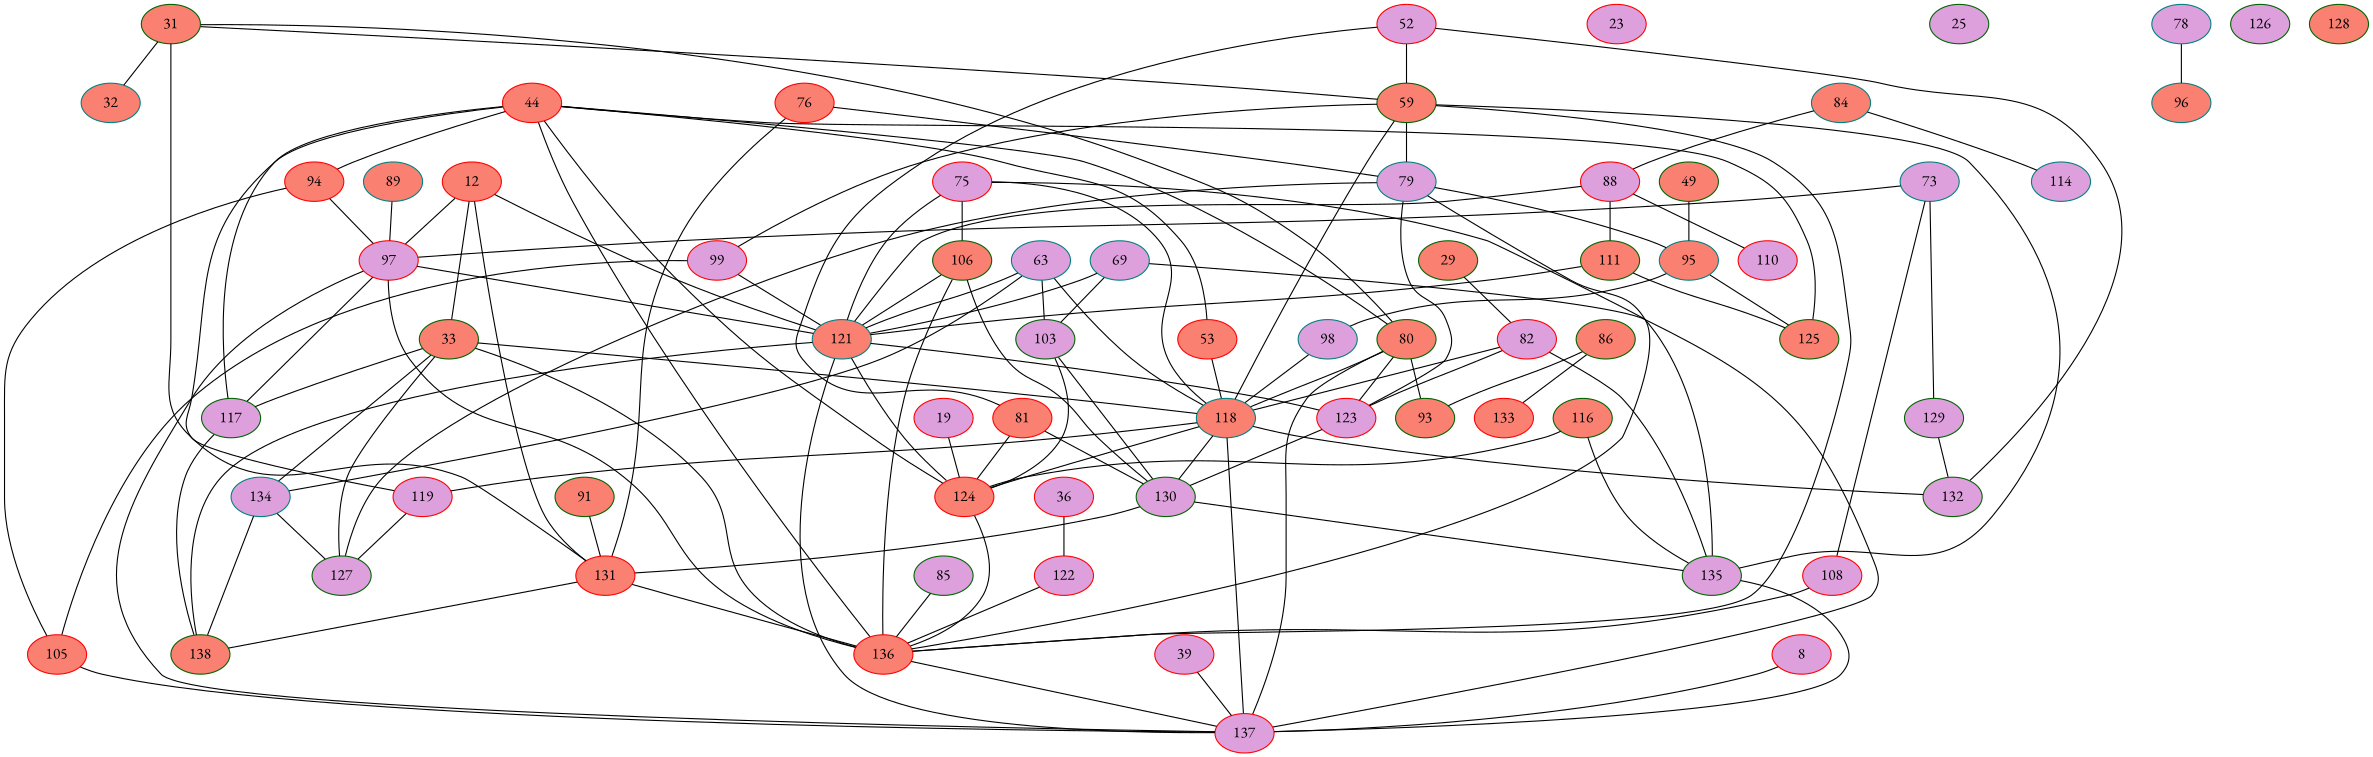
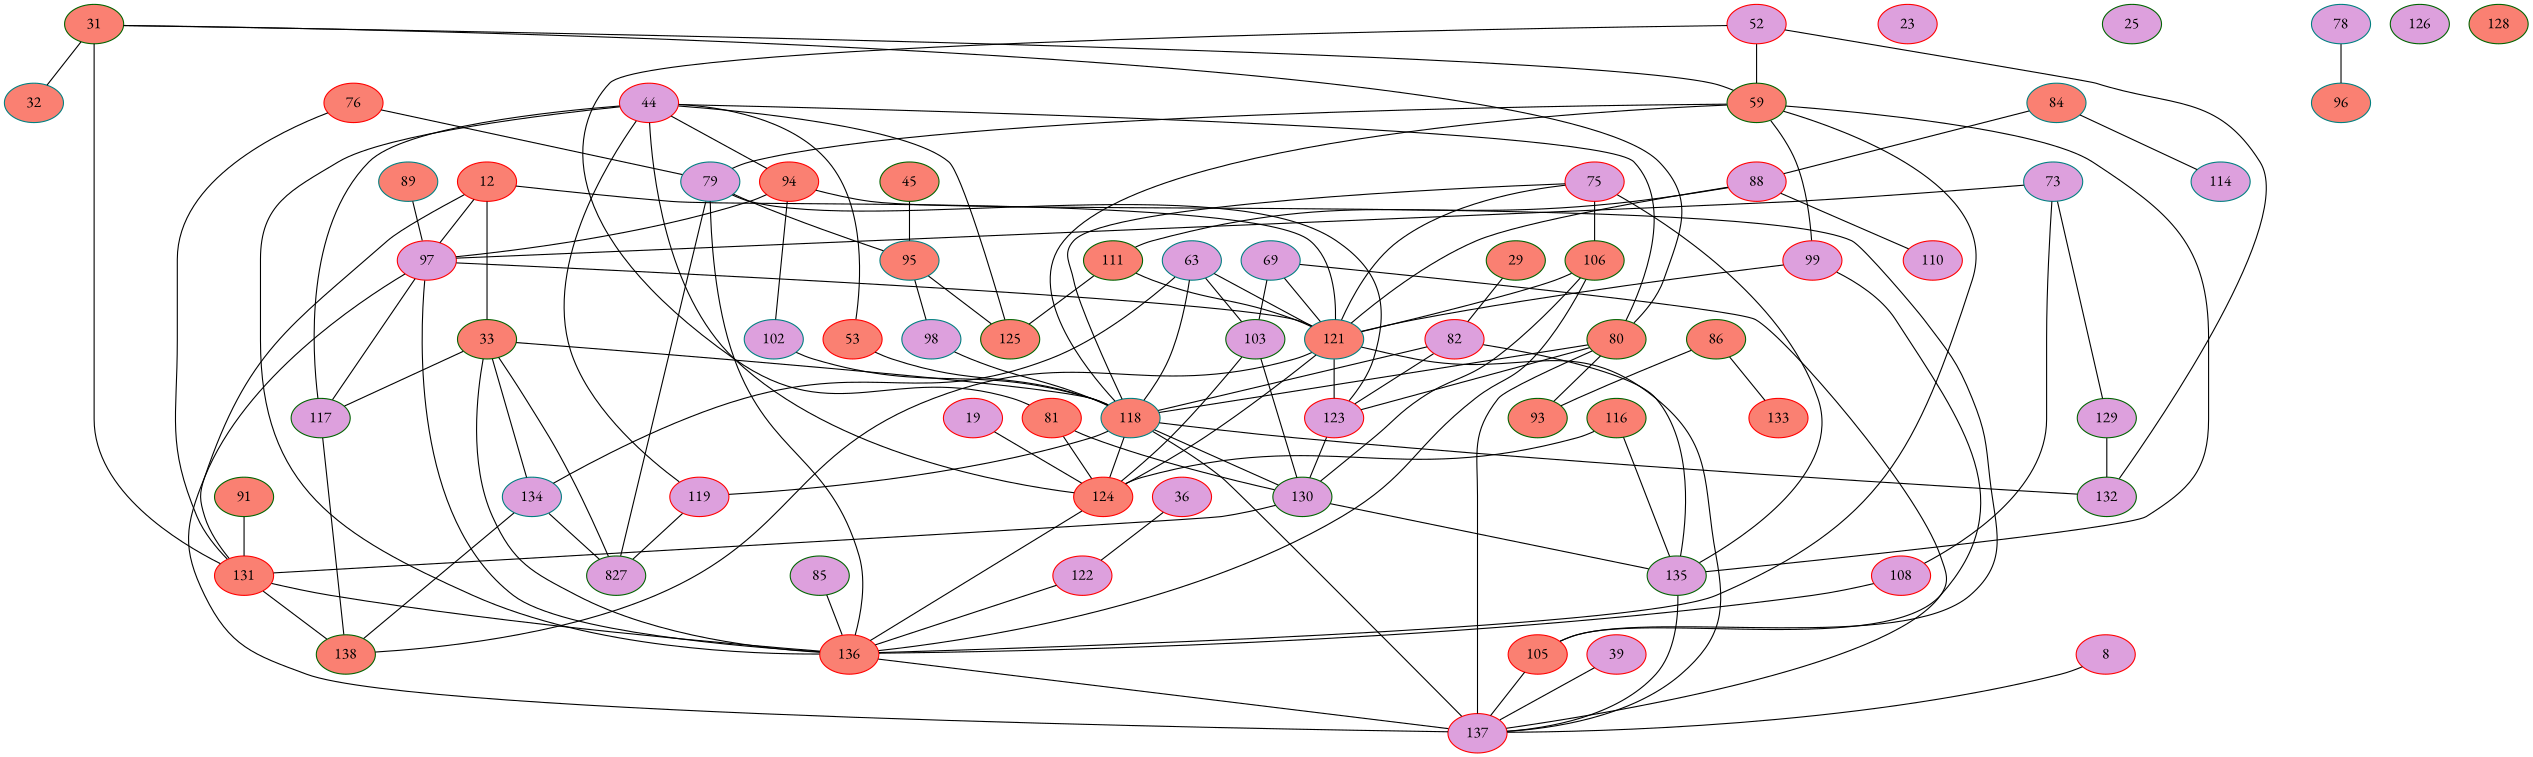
(532, 103) -> (649, 103)
(1689, 182) -> (909, 182)
none -> (774, 339)
(342, 576) -> (616, 576)
